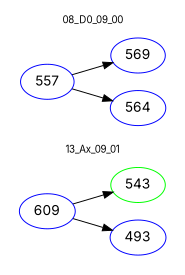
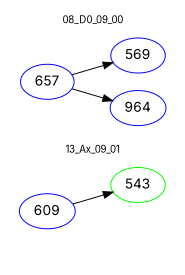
(47, 82) -> (47, 82)
(138, 108) -> (138, 108)
(138, 238) -> none
